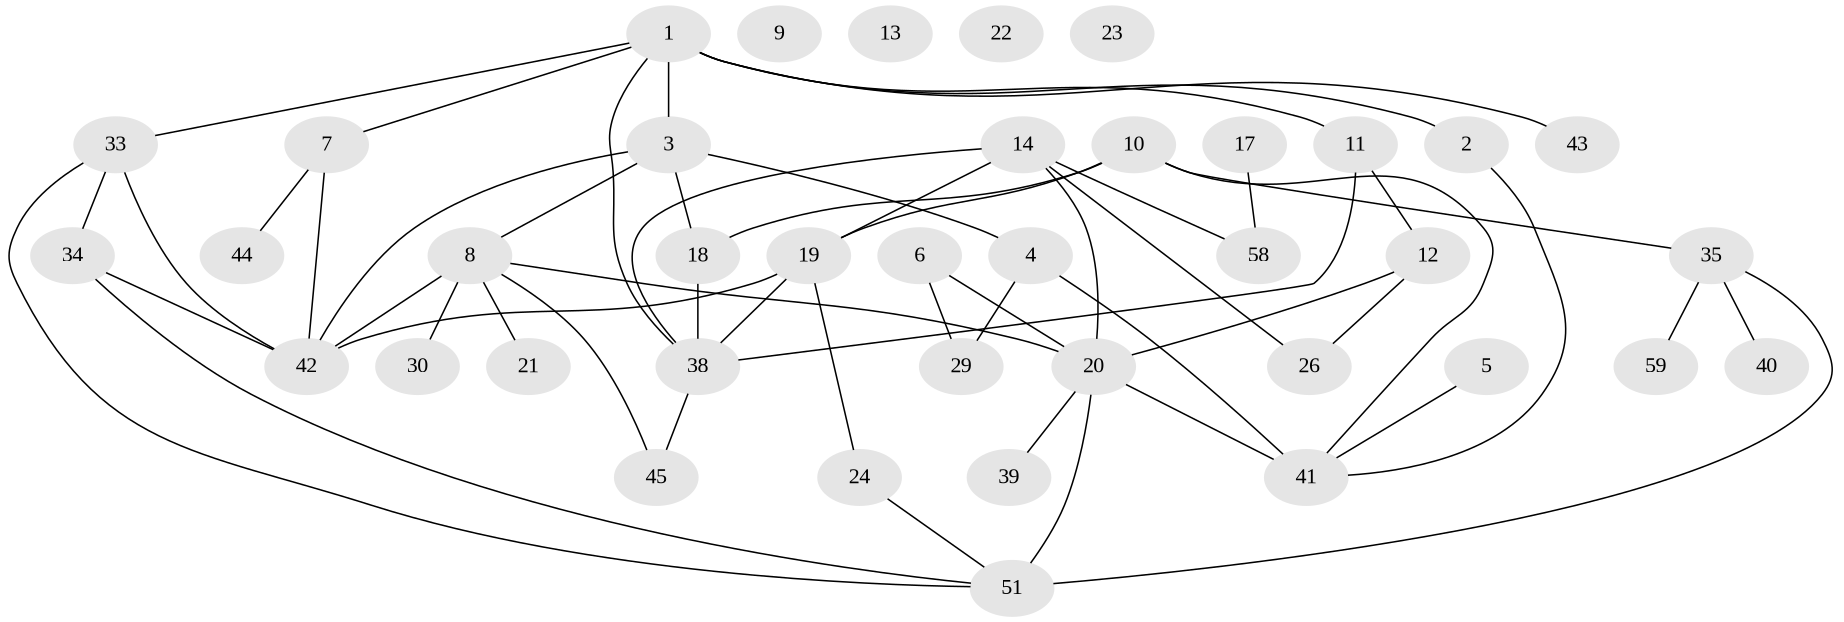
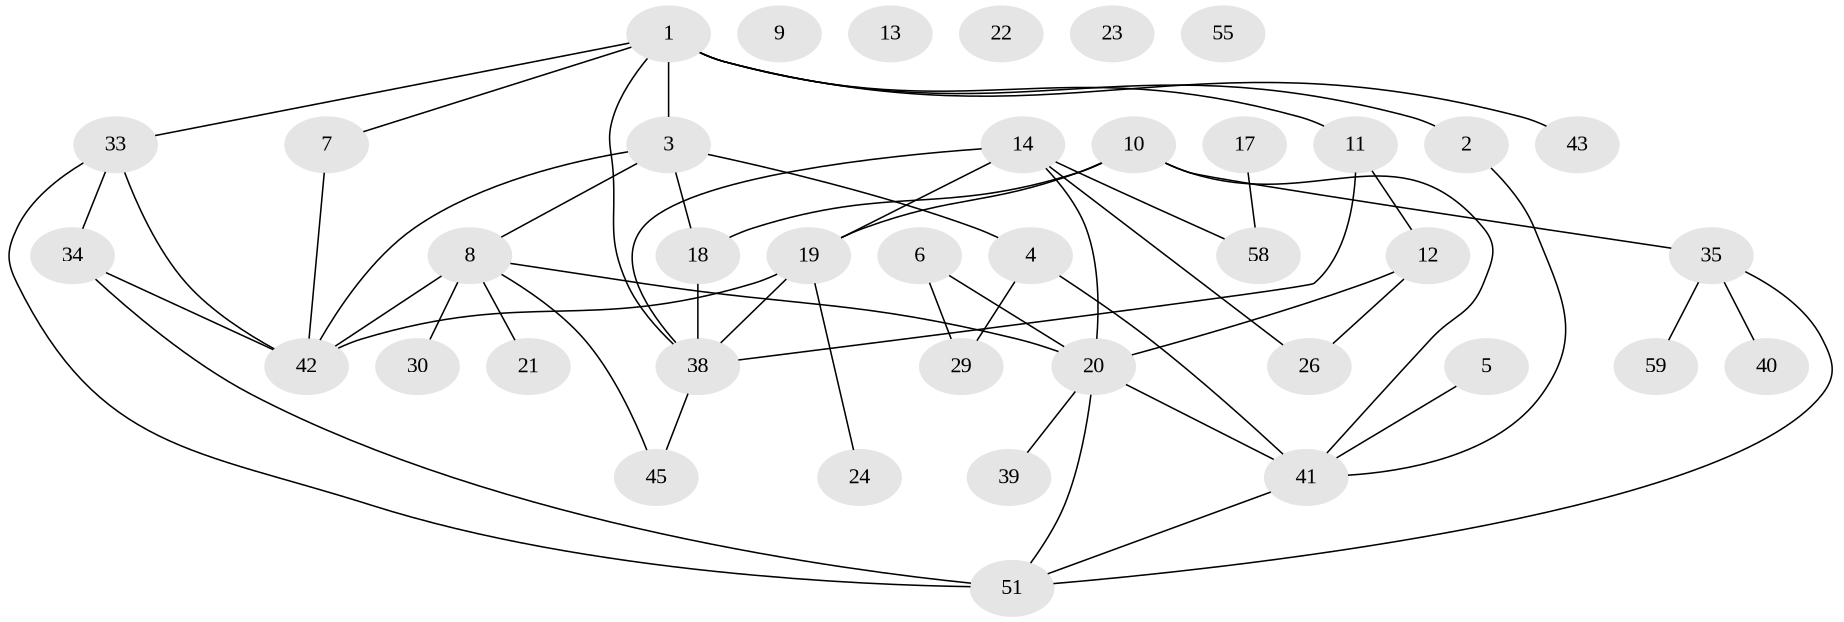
none -> (1223, 34)
(242, 256) -> none
(936, 533) -> (1159, 533)
